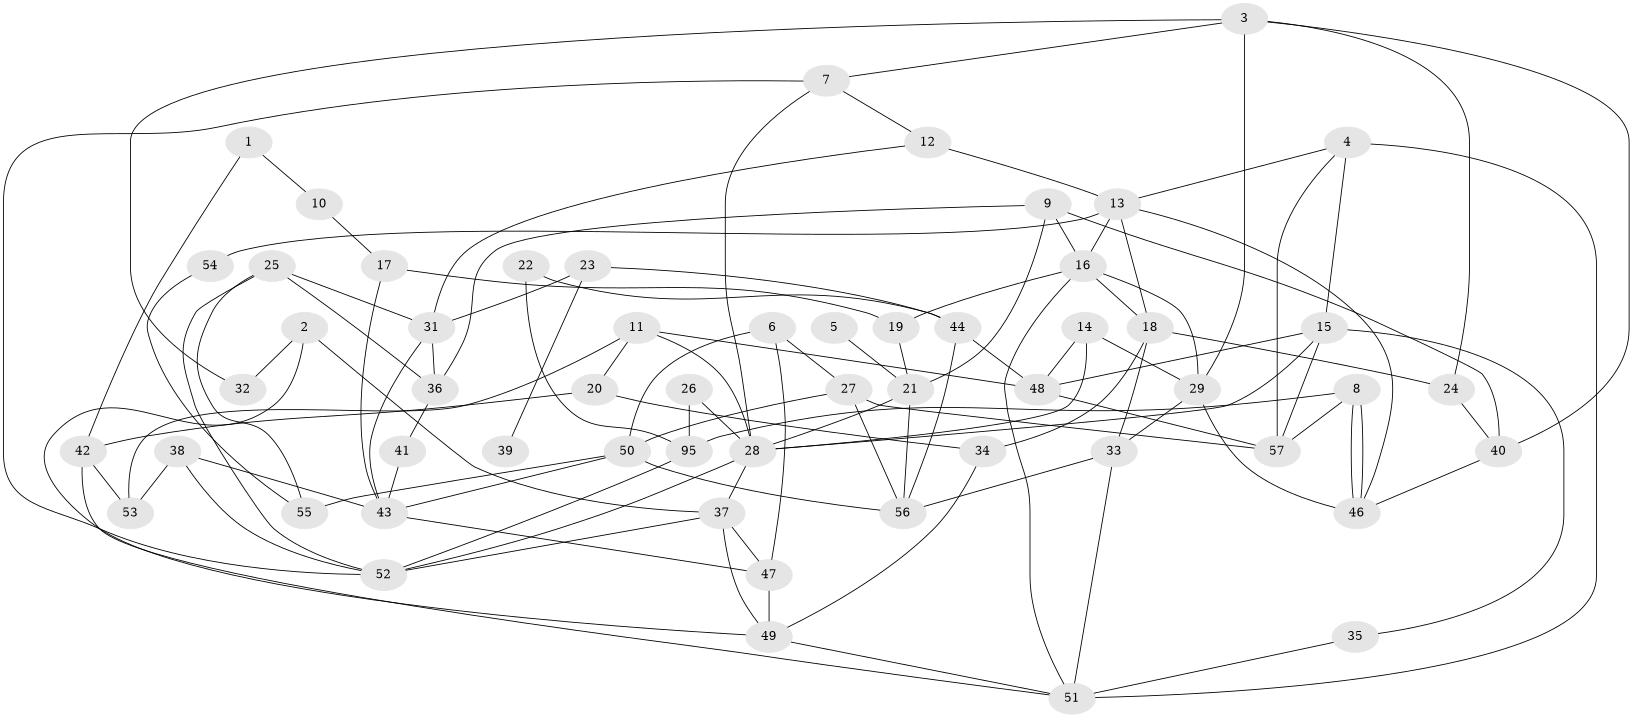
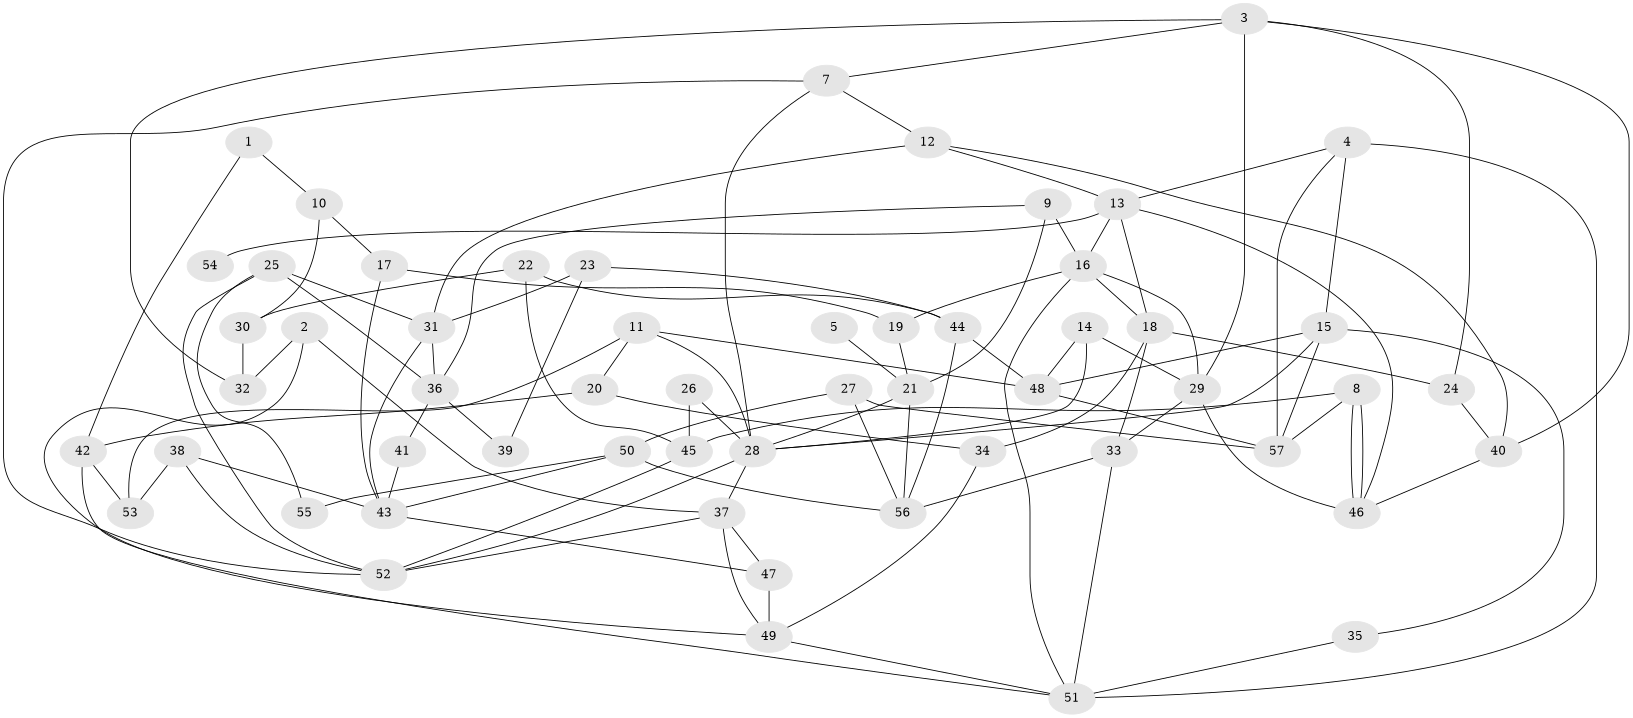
(1310, 294) -> (1282, 222)
none -> (243, 328)
(772, 328) -> none
(180, 399) -> none
none -> (471, 421)
(689, 451) -> (689, 451)
